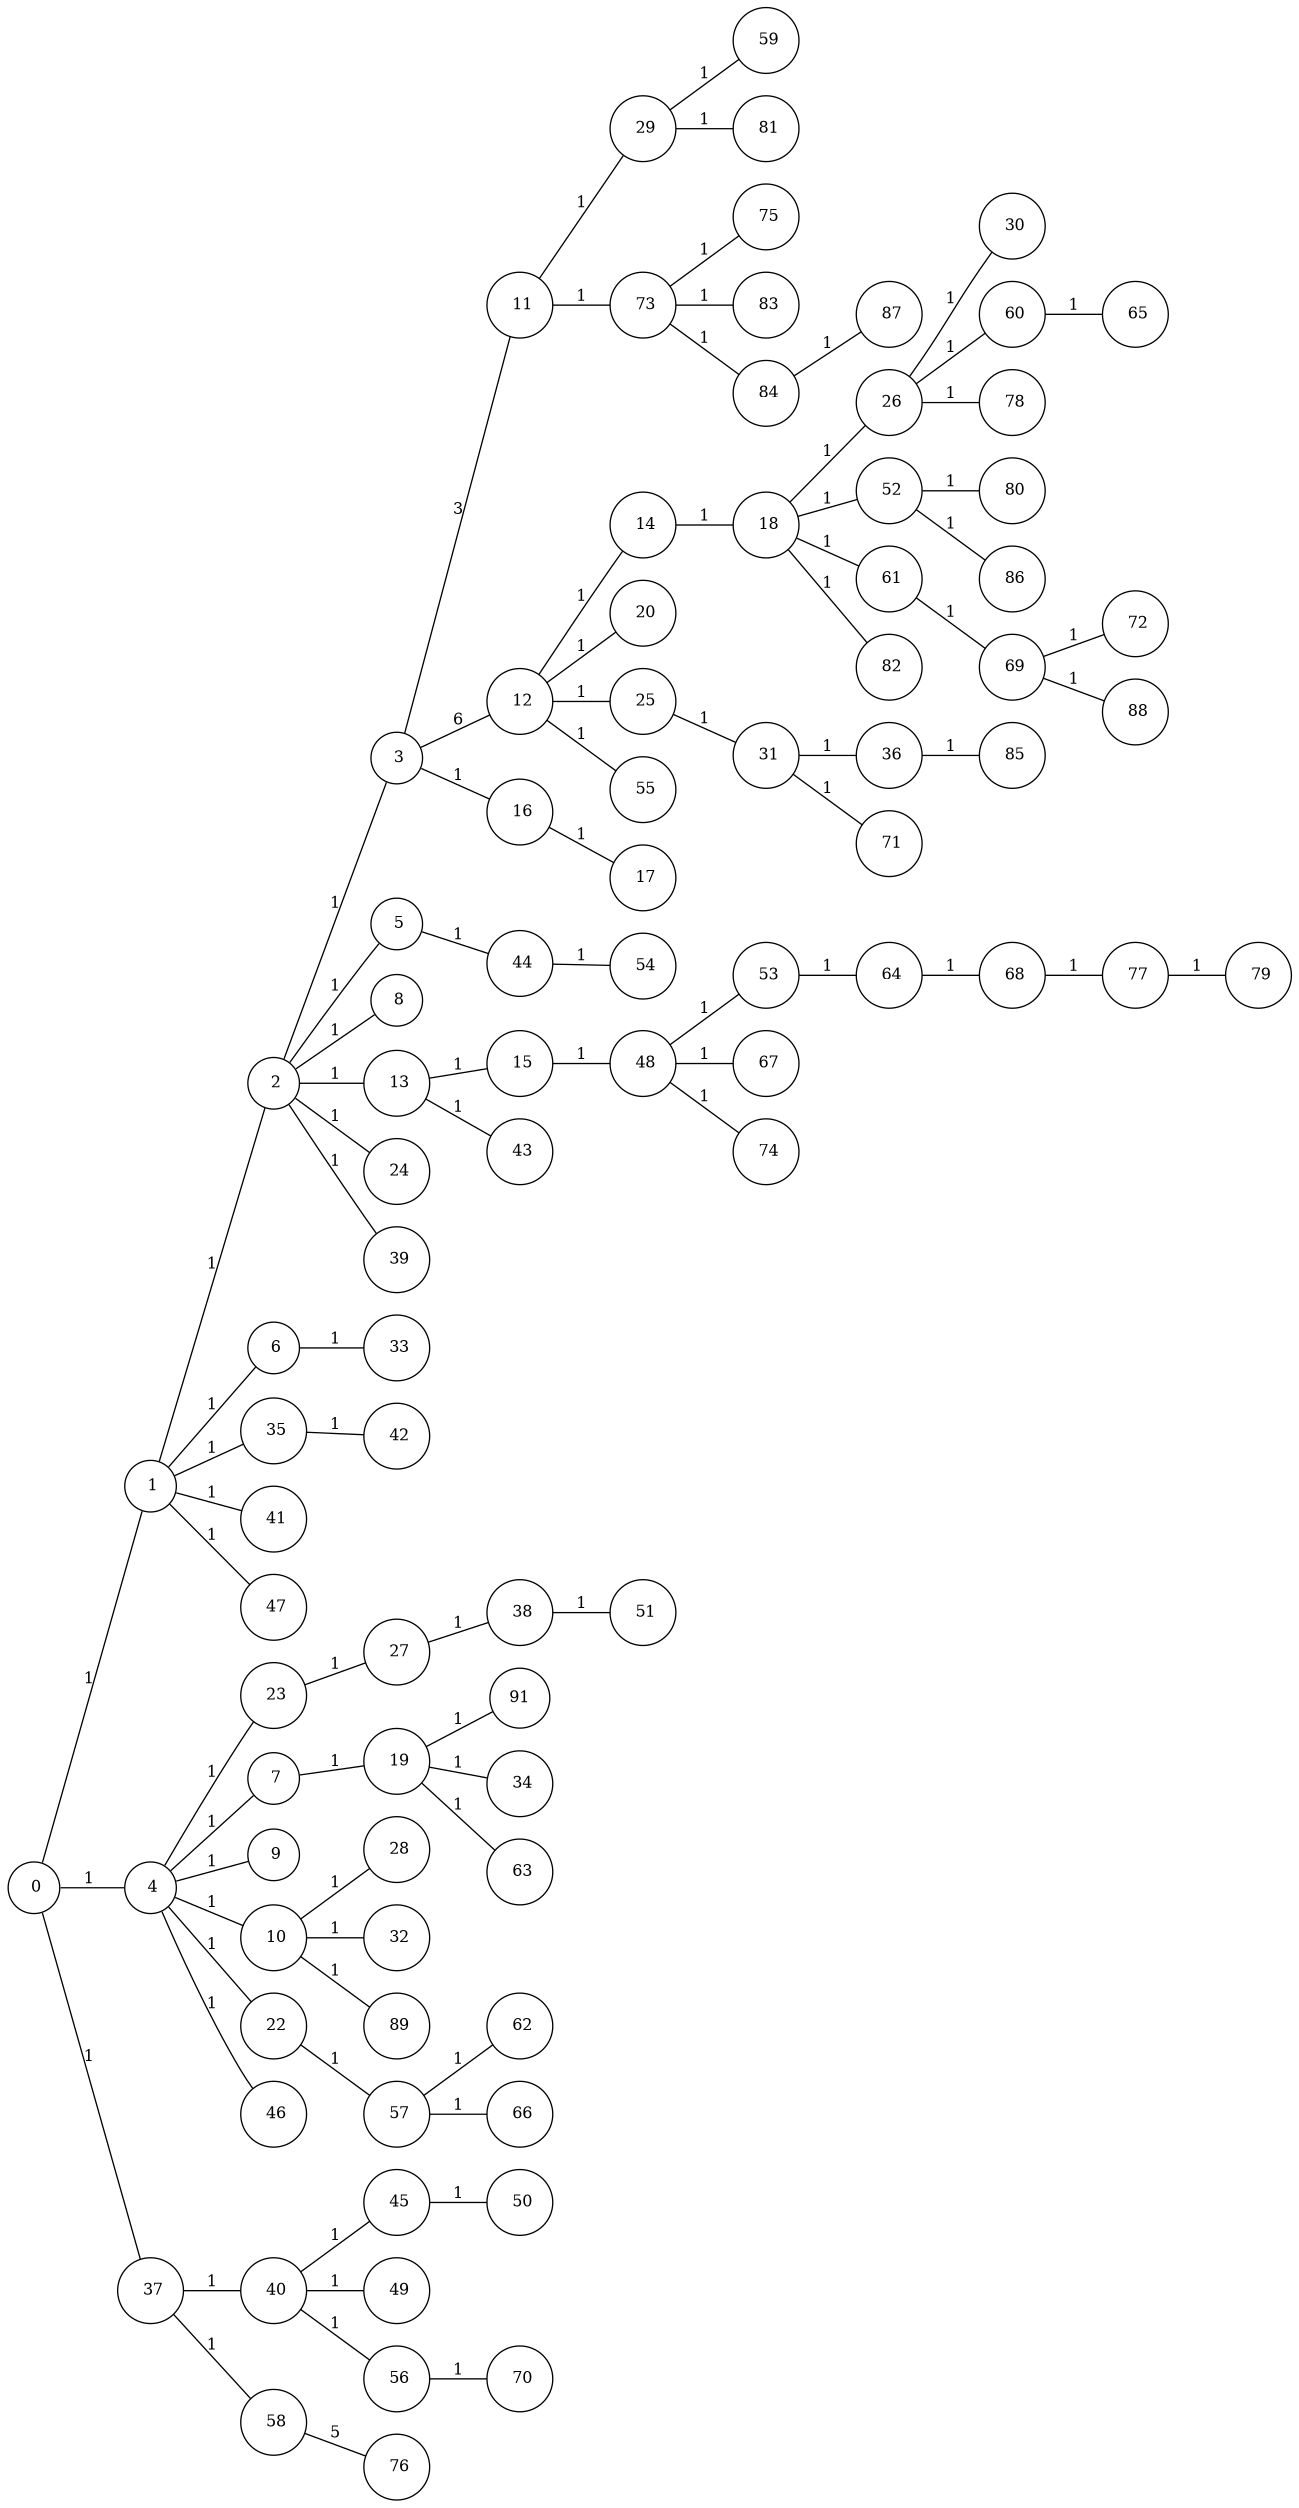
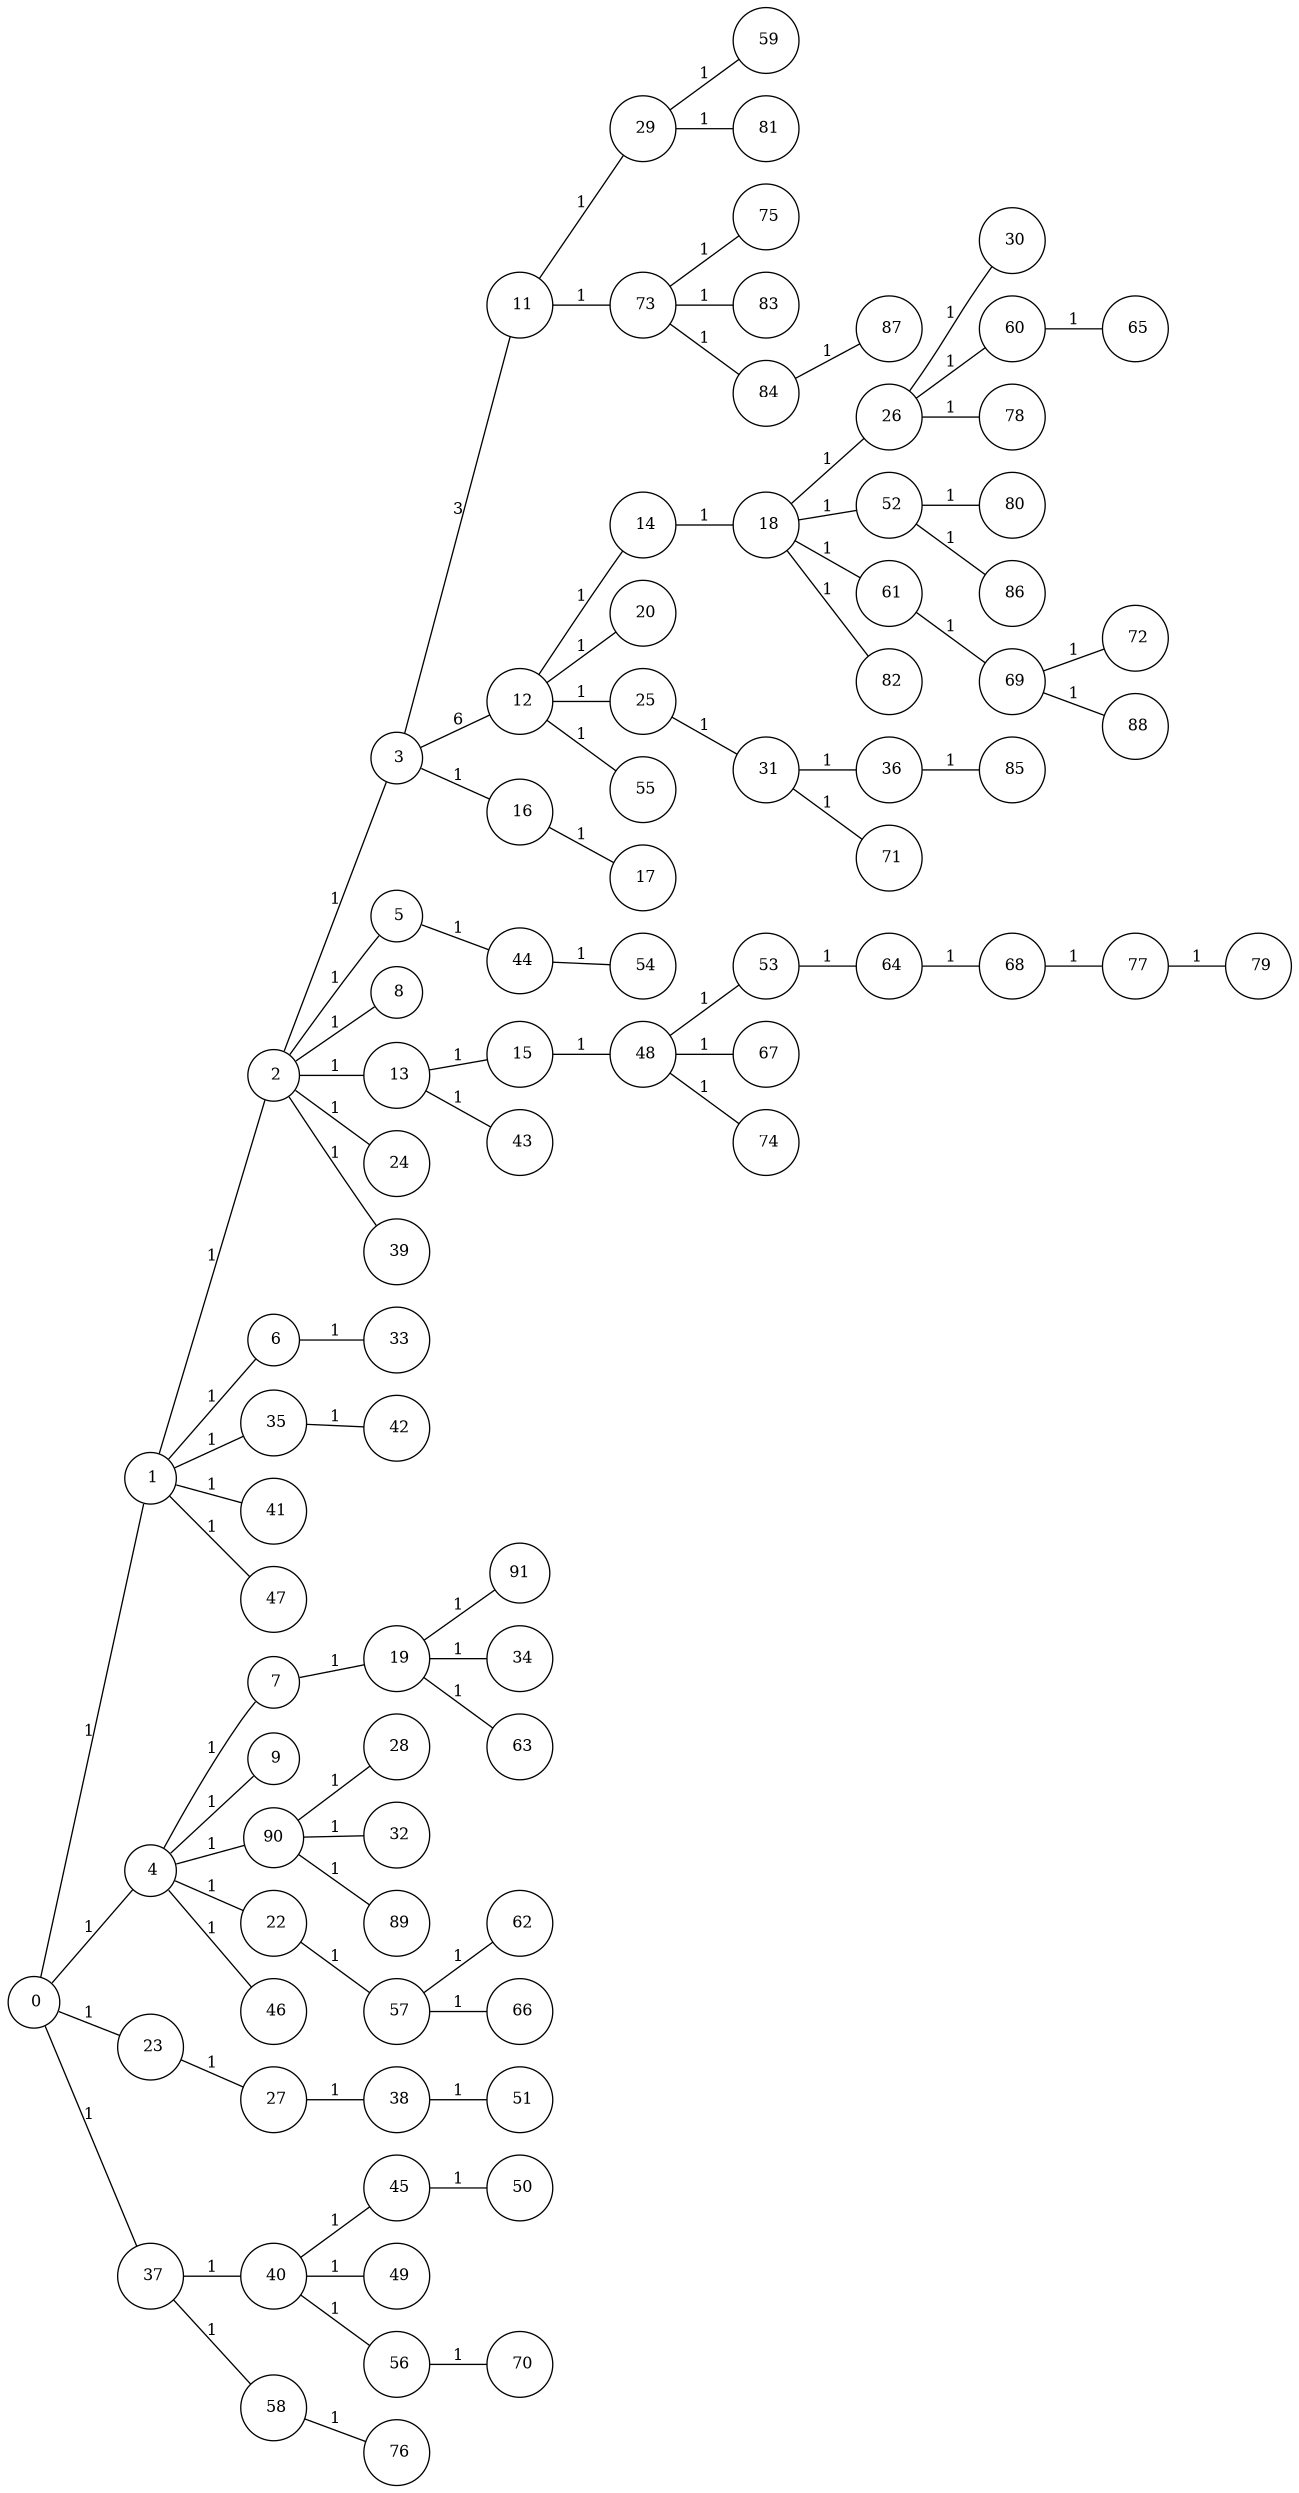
(208, 1793) -> (89, 2024)
(274, 1938) -> (274, 1838)
(335, 2434) -> (335, 2419)
